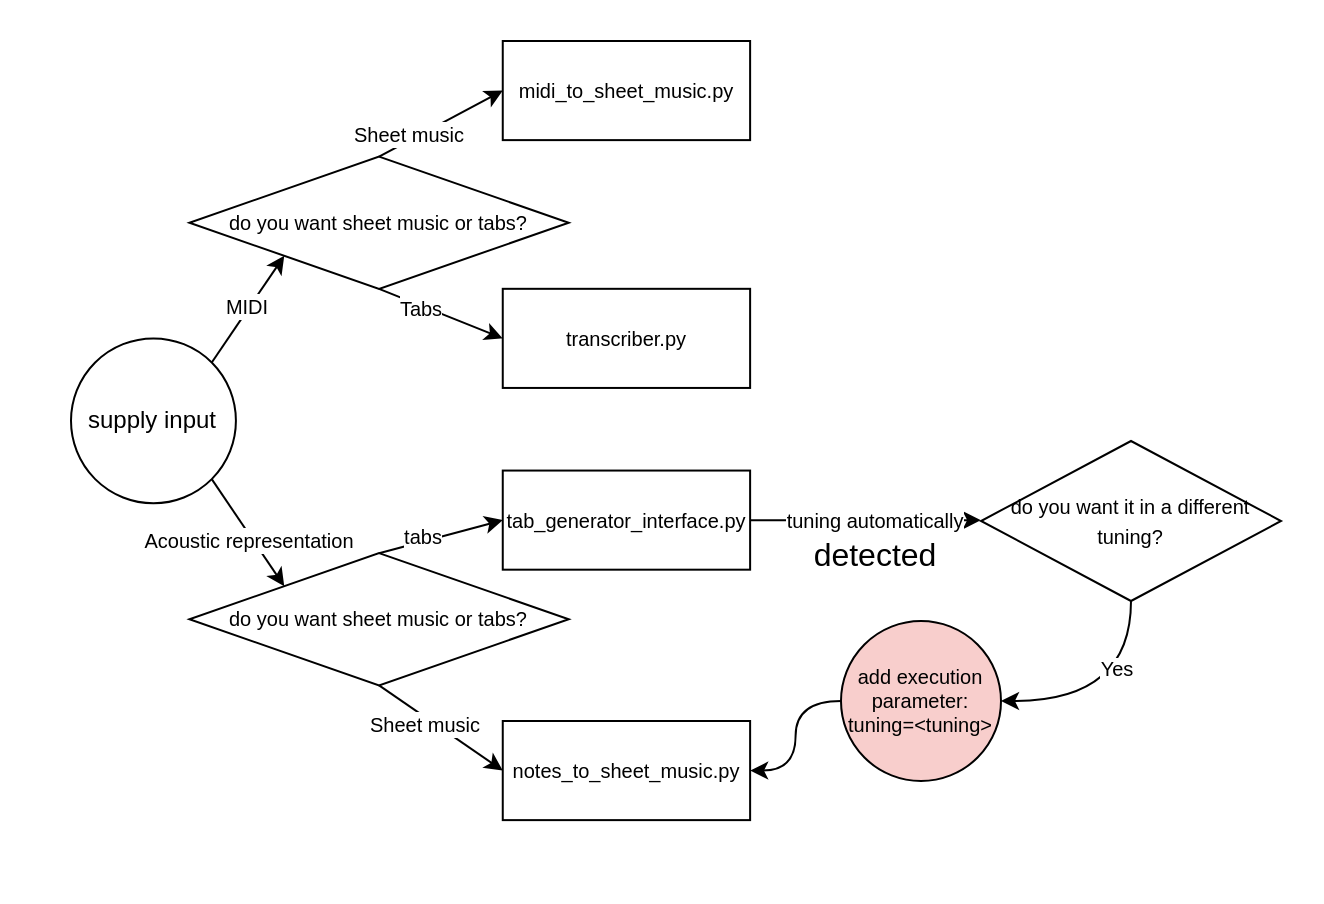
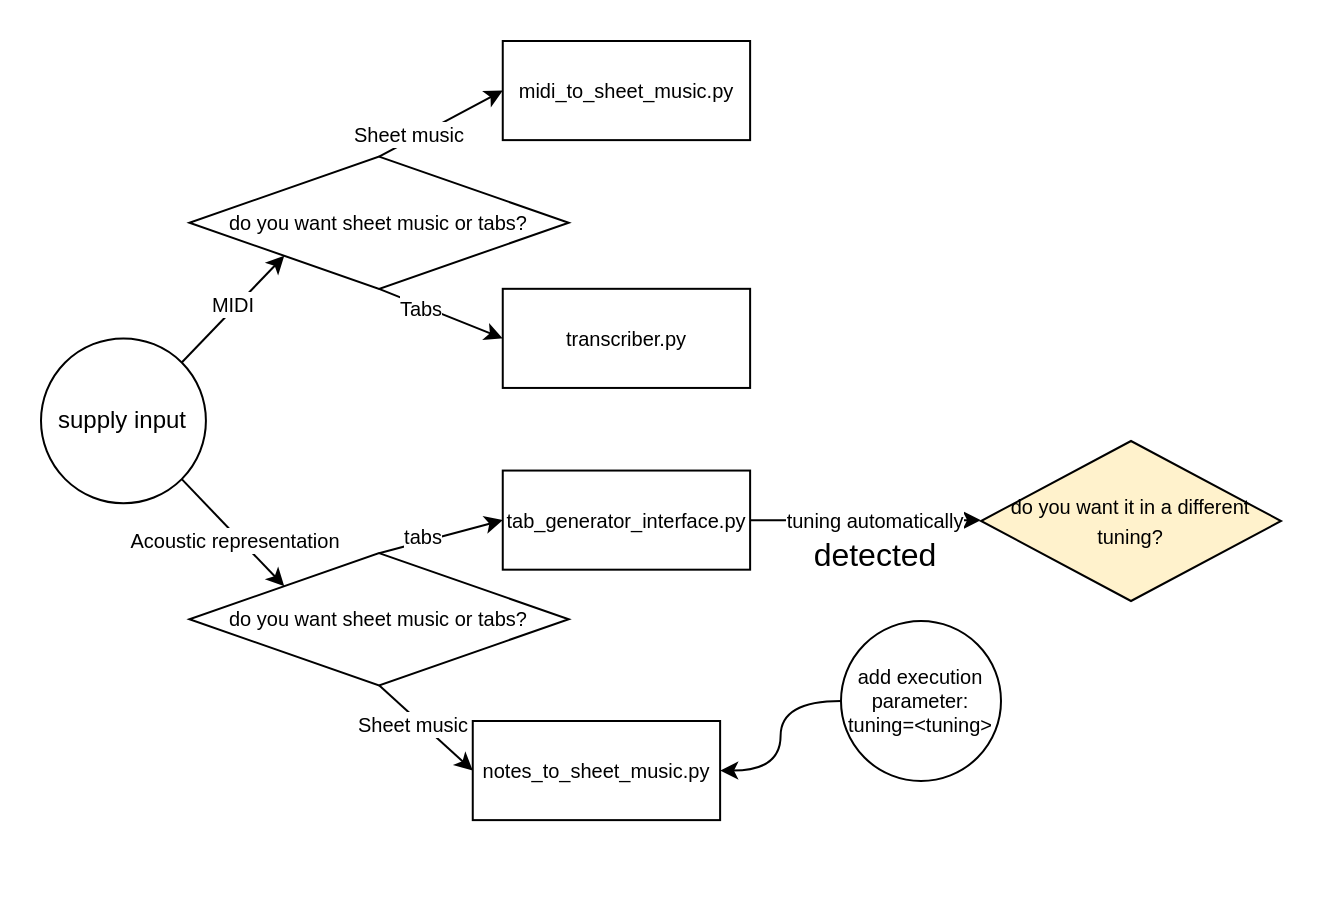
(153, 421) -> (123, 421)
(1131, 521) -> (1131, 521)
(1098, 678) -> none
(921, 701) -> (921, 701)
(626, 771) -> (596, 771)
